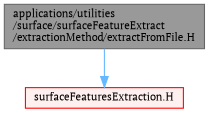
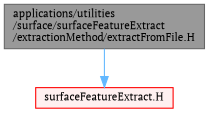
(104, 98) -> (104, 98)
